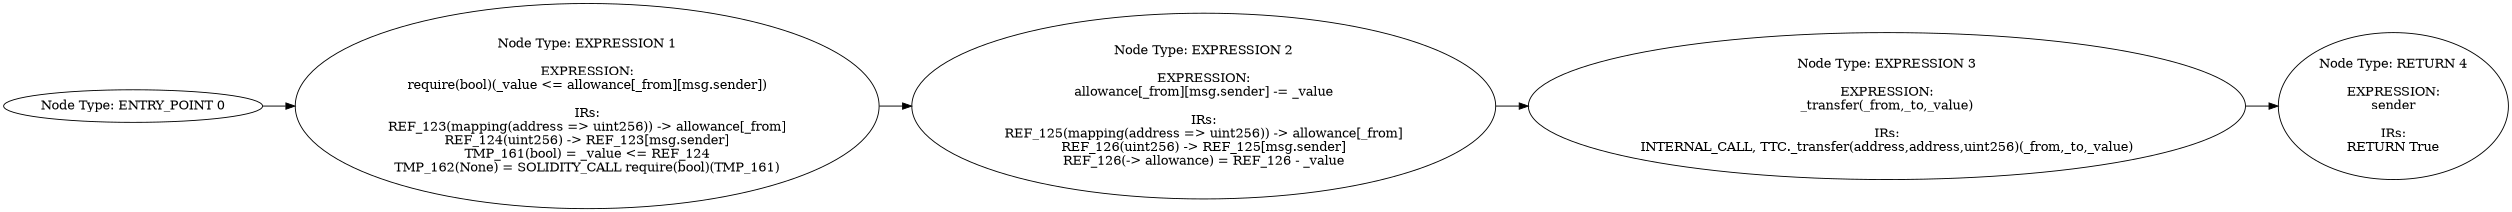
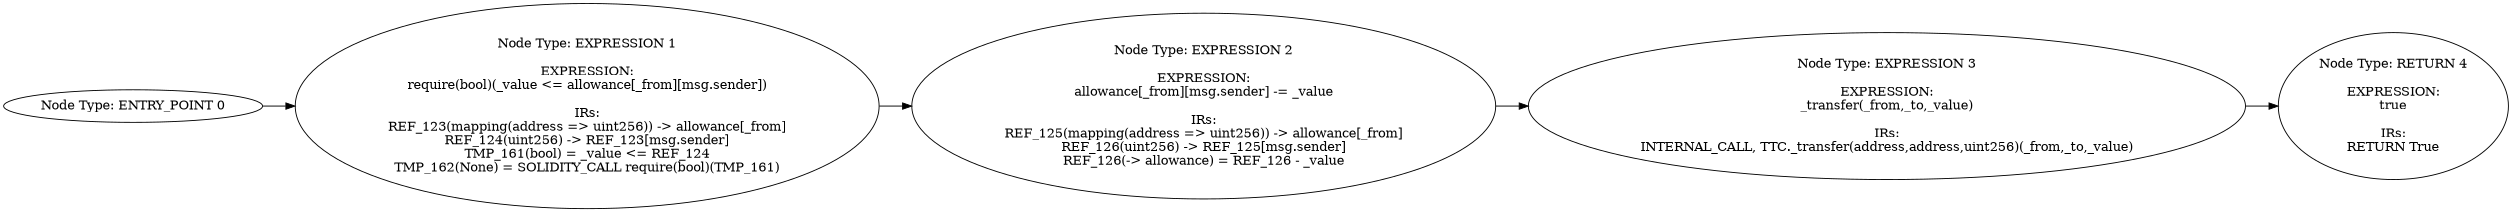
(2393, 106) -> (2393, 106)
